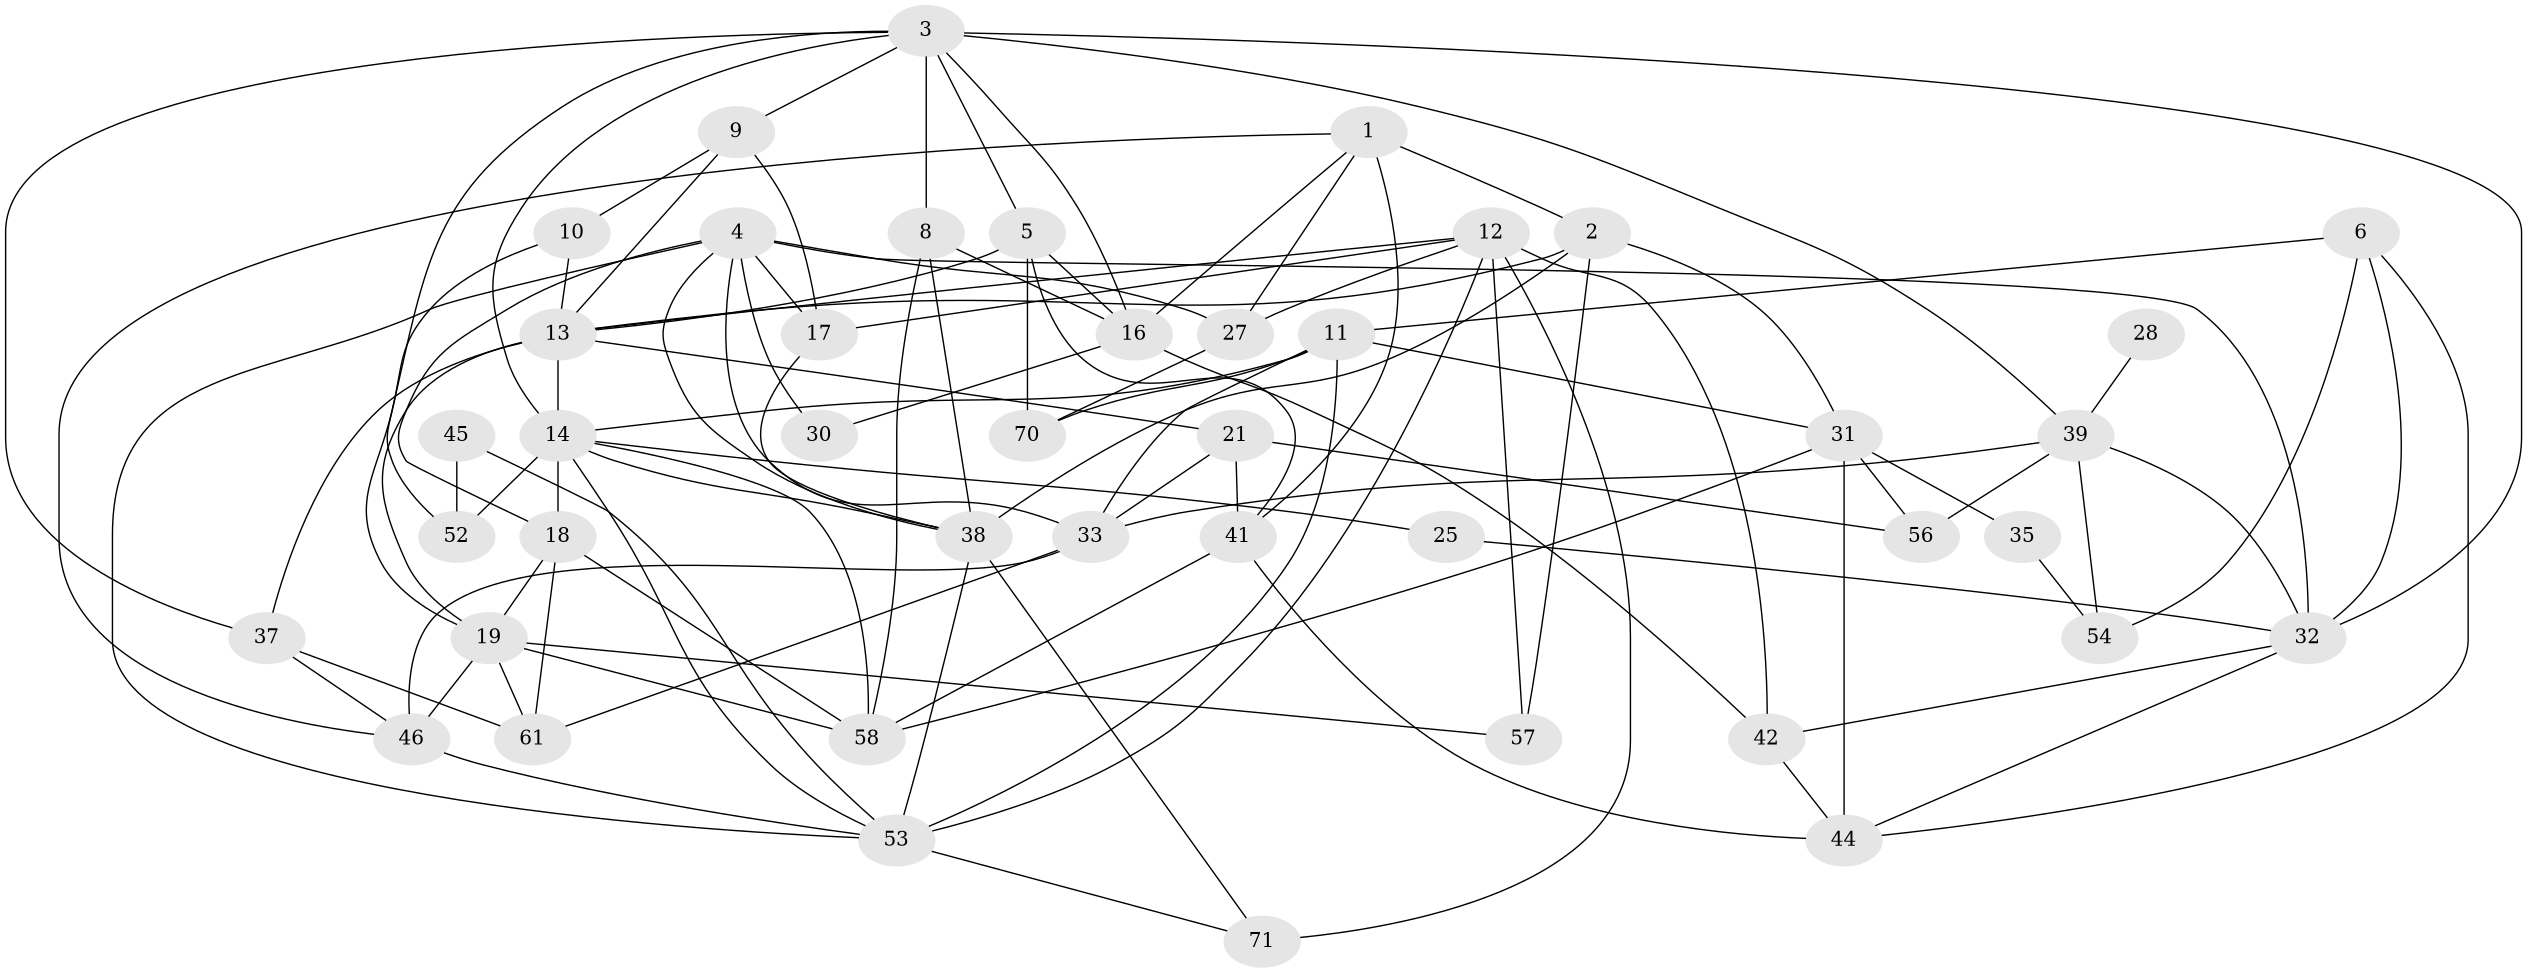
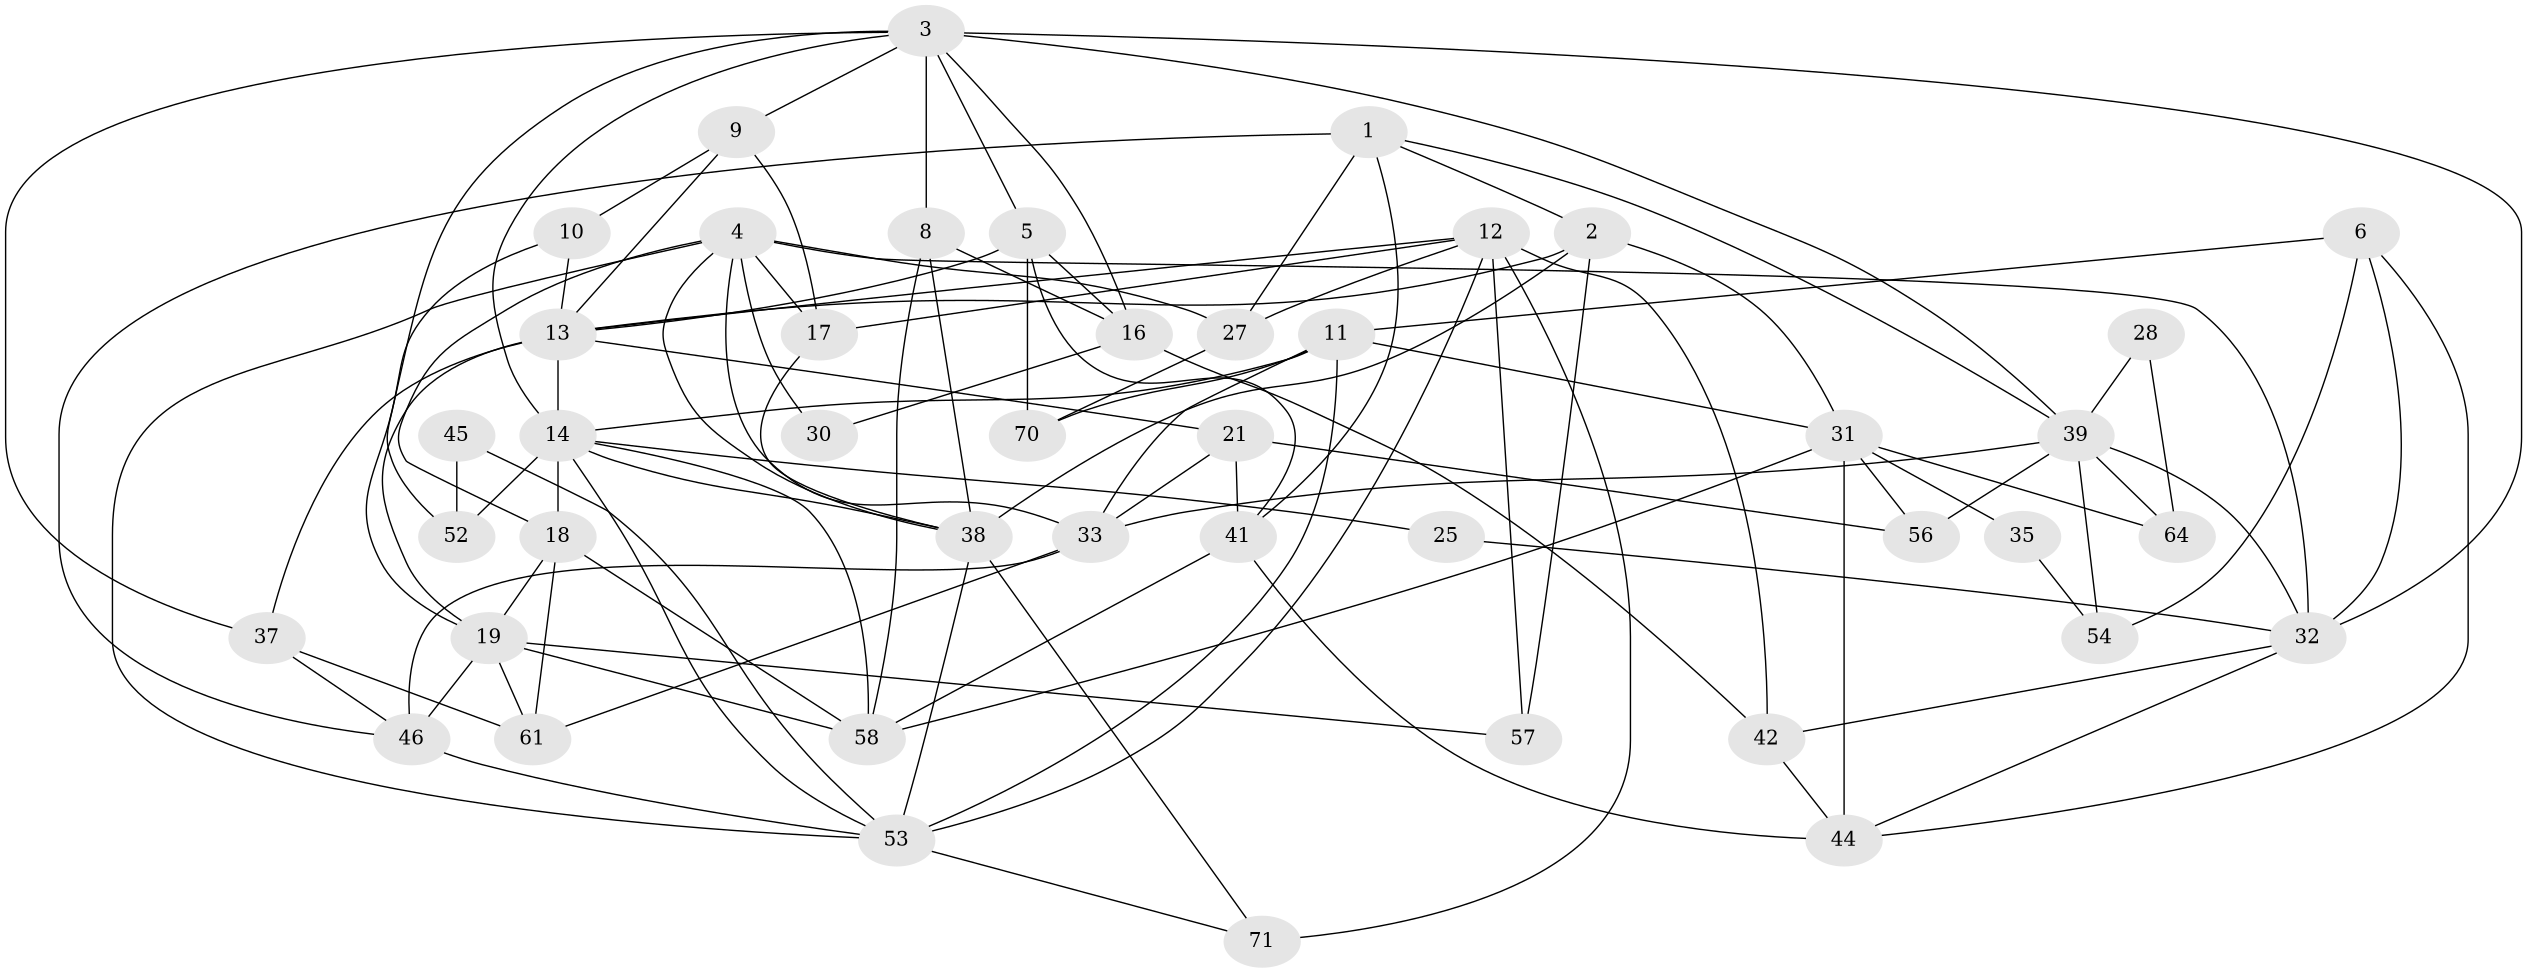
(1251, 233) -> (1739, 250)
none -> (2177, 537)
